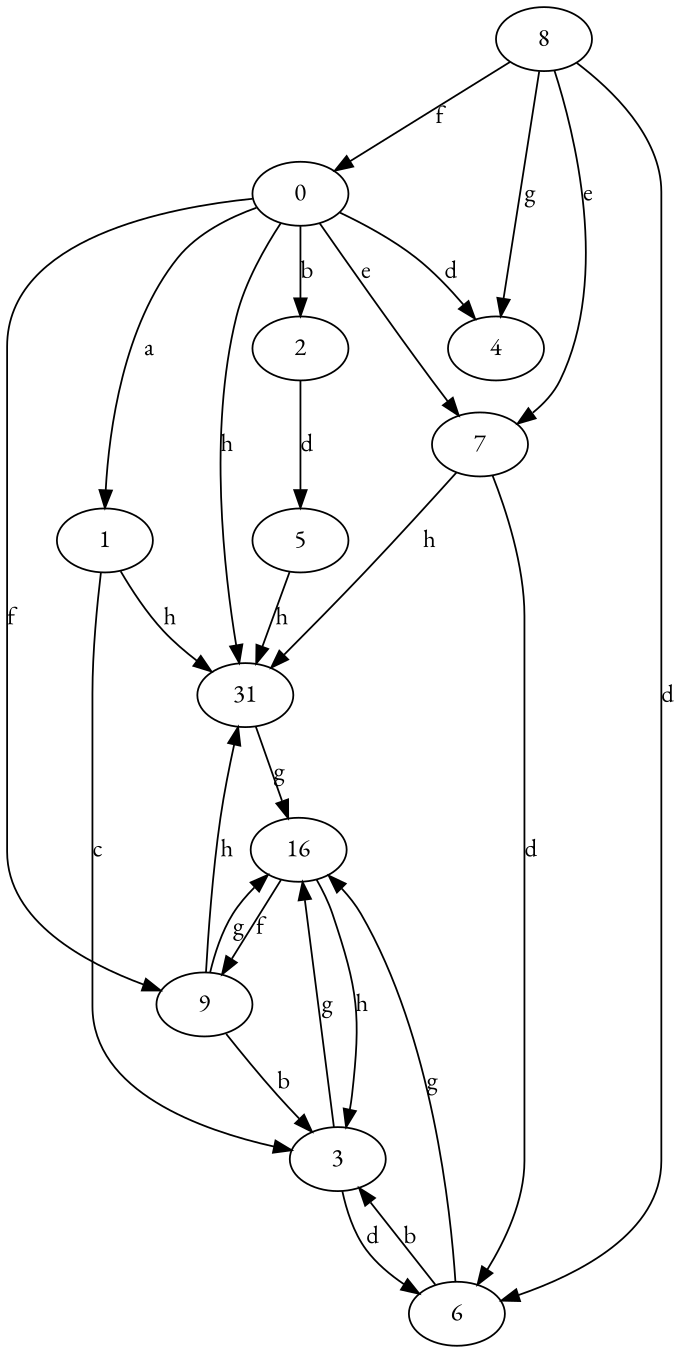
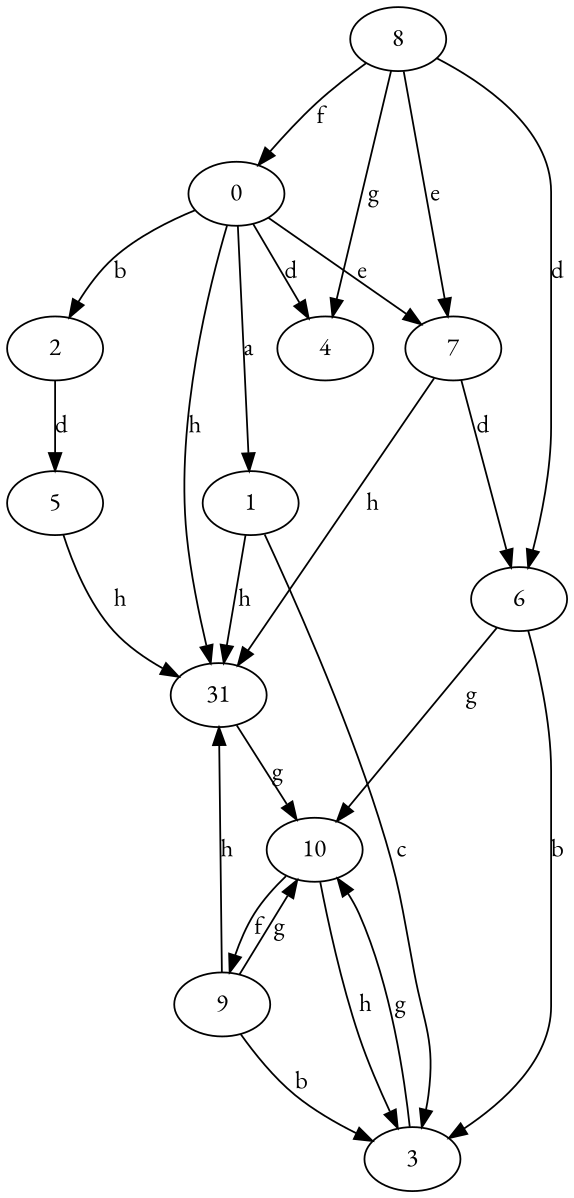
(7, 544) -> none
(299, 850) -> (315, 850)
(363, 1245) -> none
